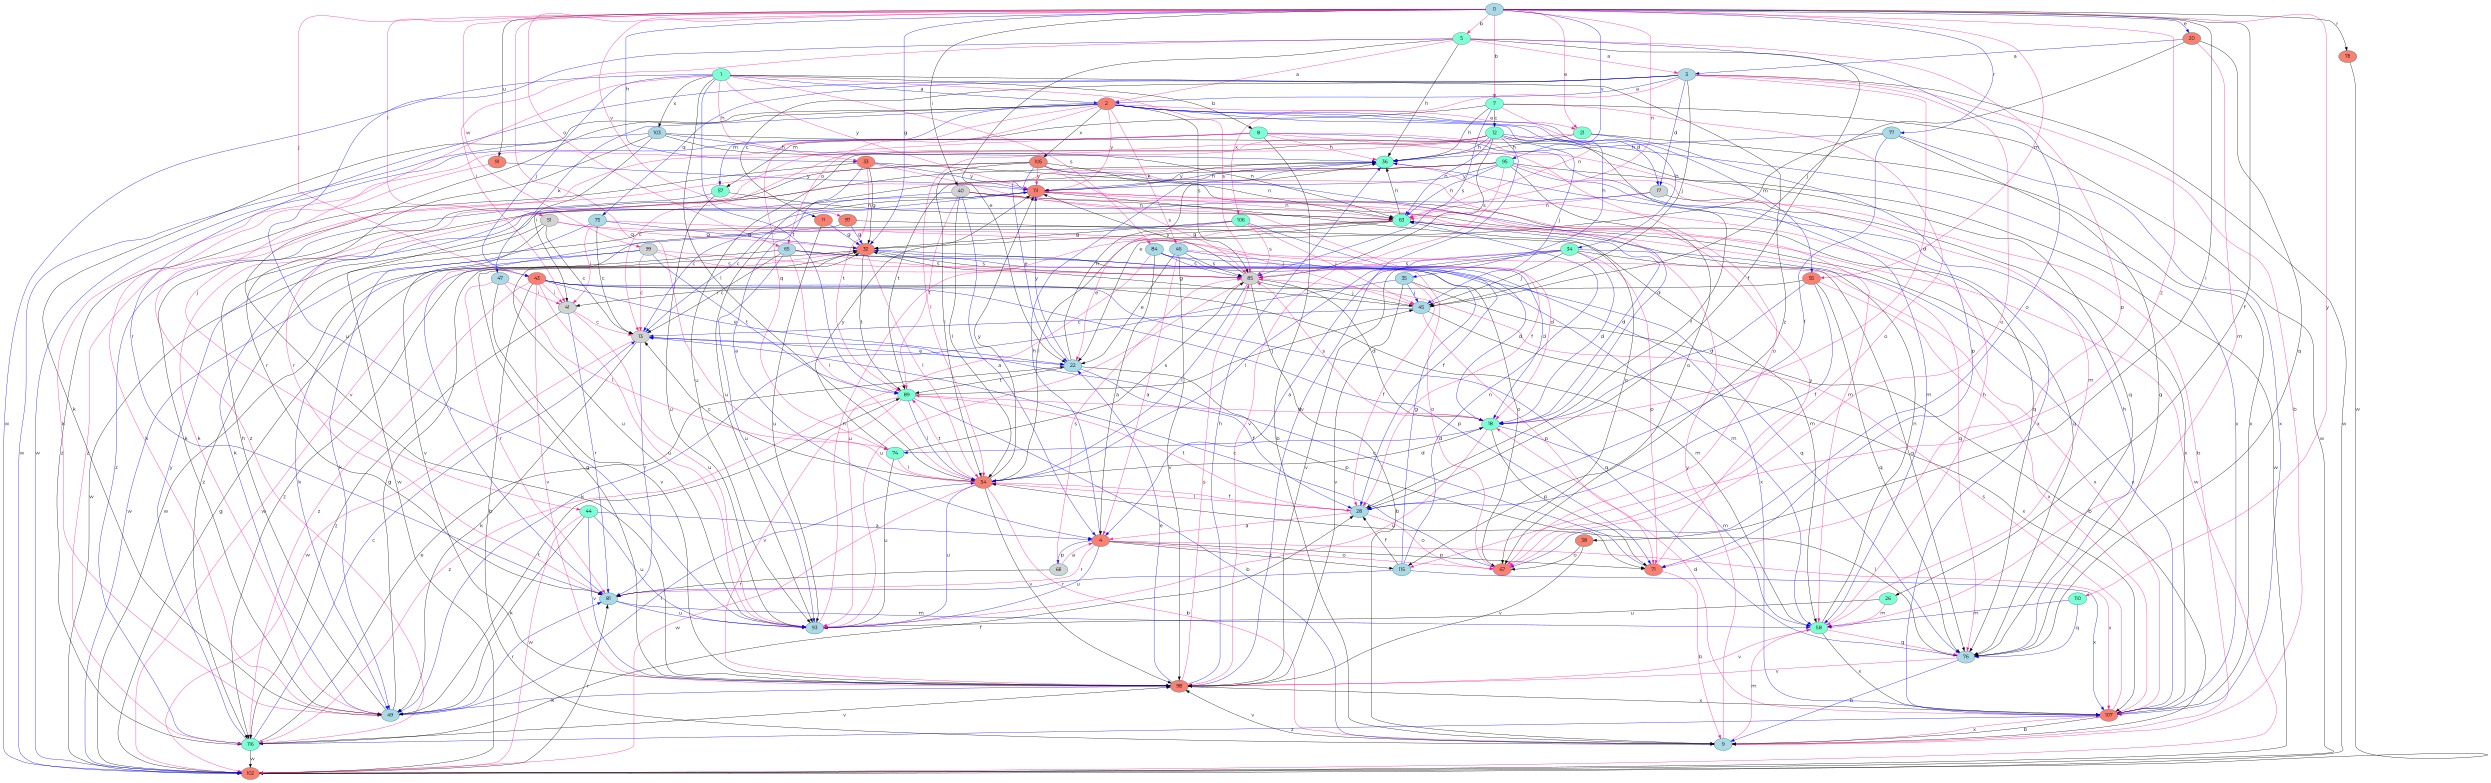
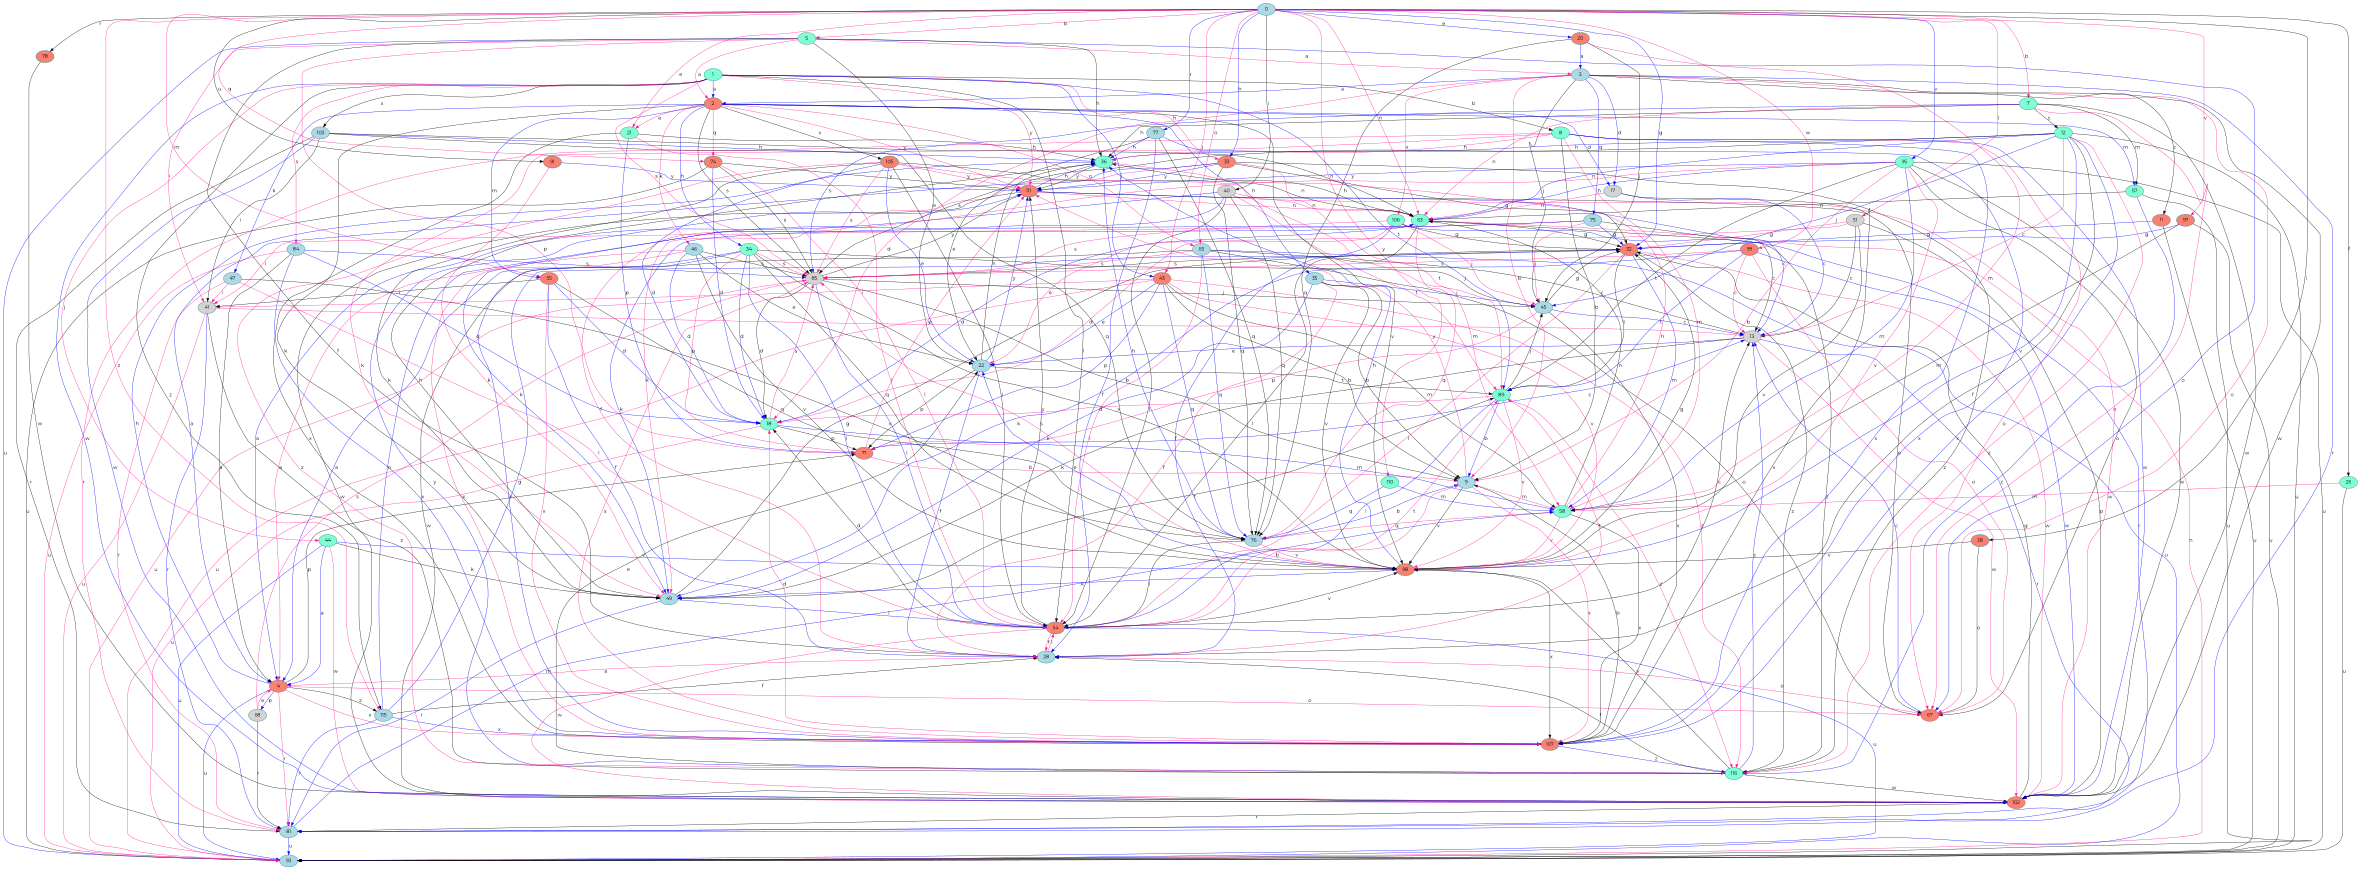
(648, 249) -> (1749, 249)
(1196, 444) -> (719, 290)
(895, 453) -> (713, 162)
(92, 497) -> (2102, 511)
